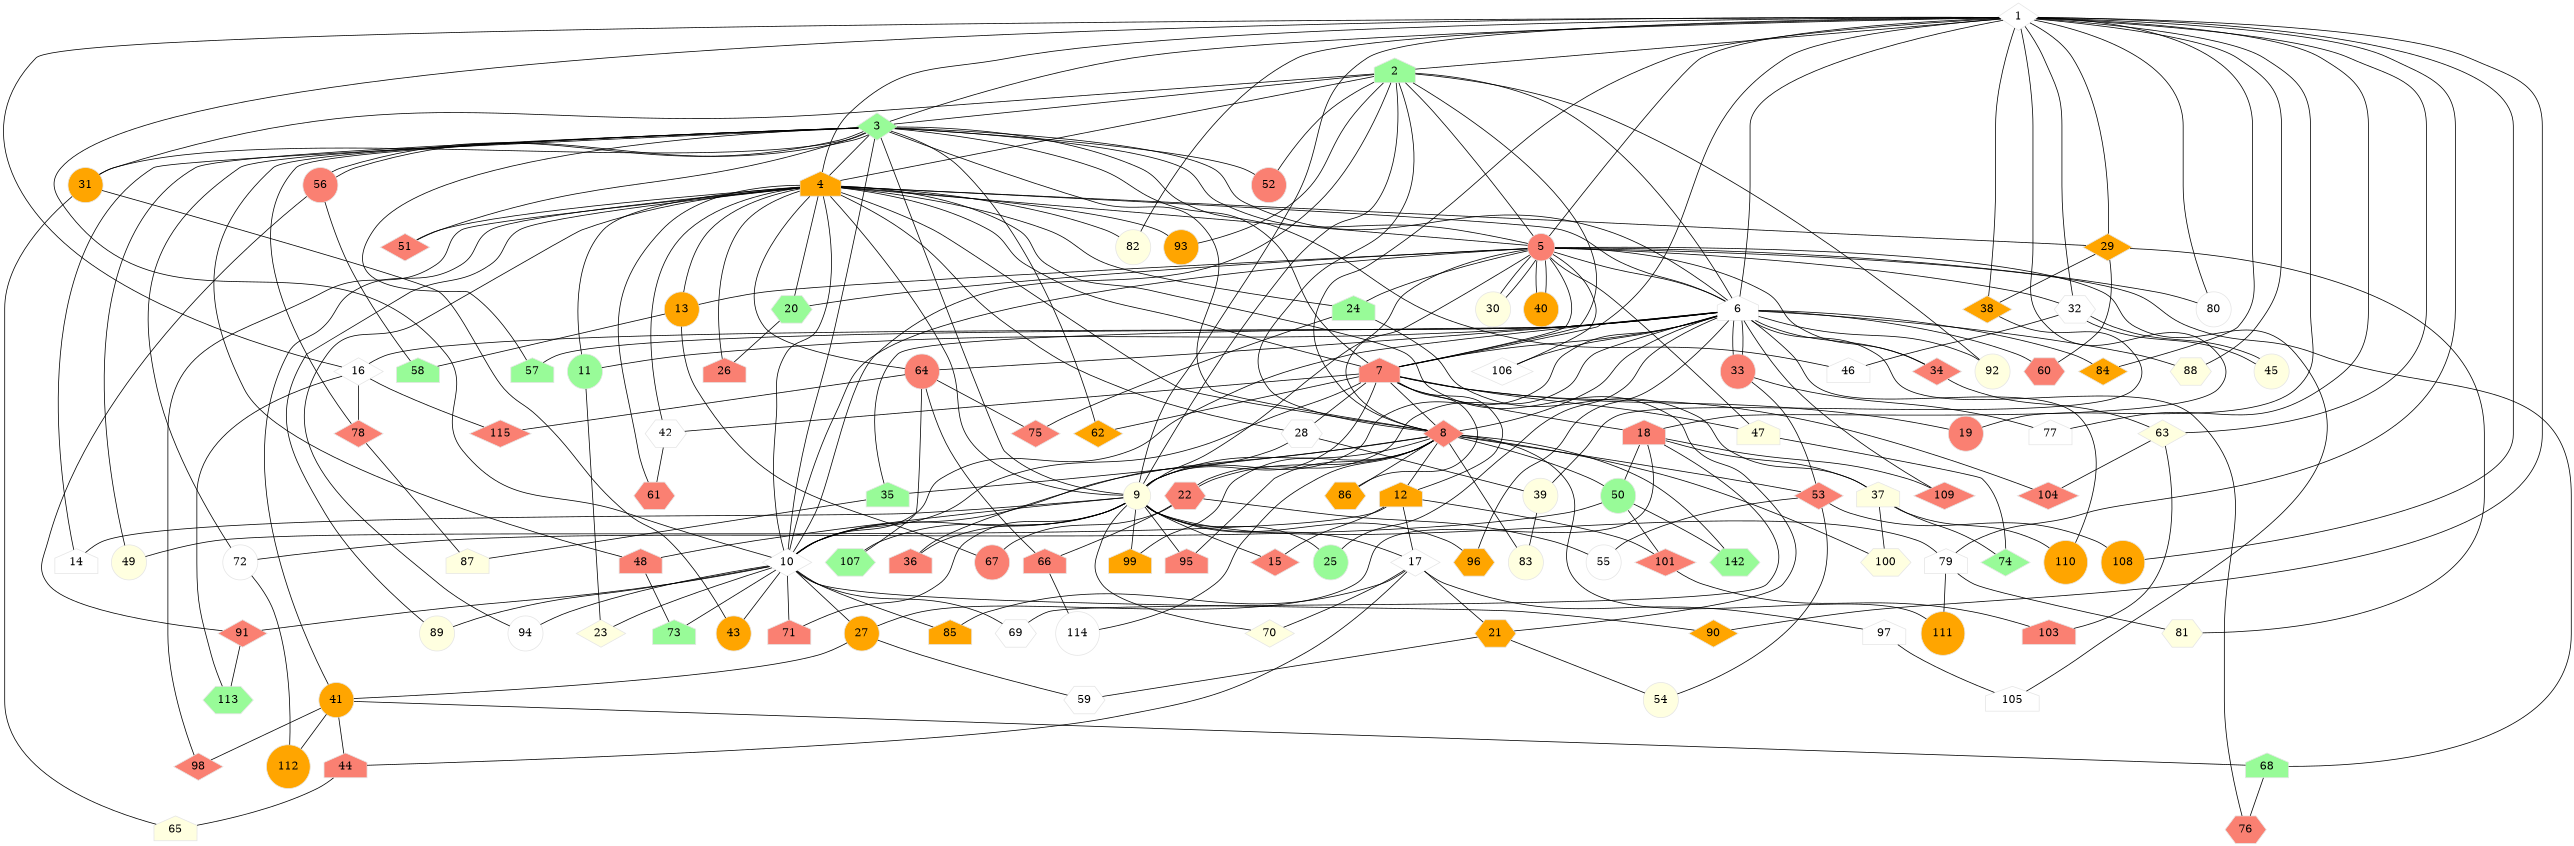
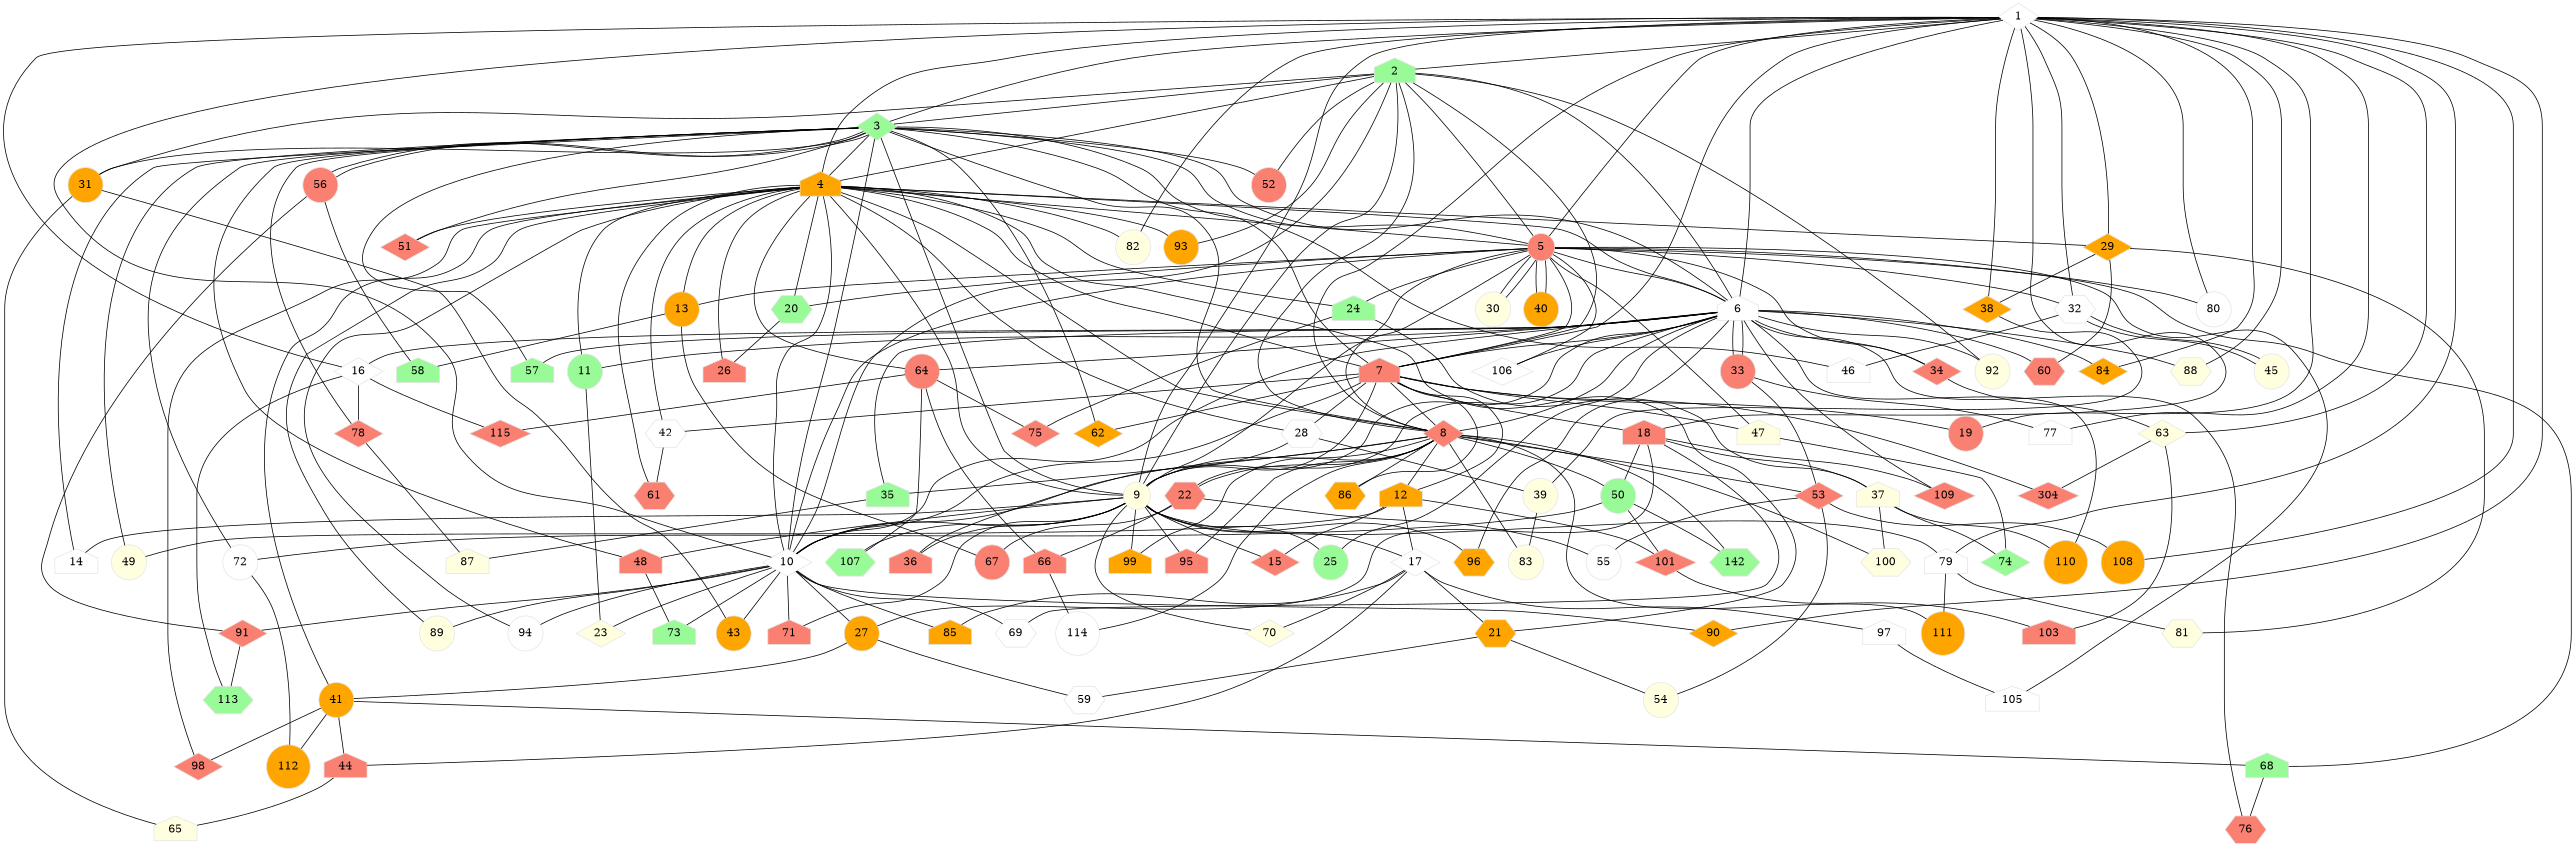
(2048, 496) -> (2048, 496)
